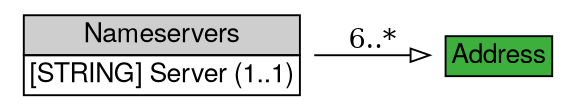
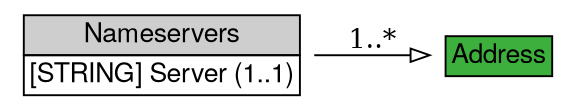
(372, 41) -> (372, 41)
